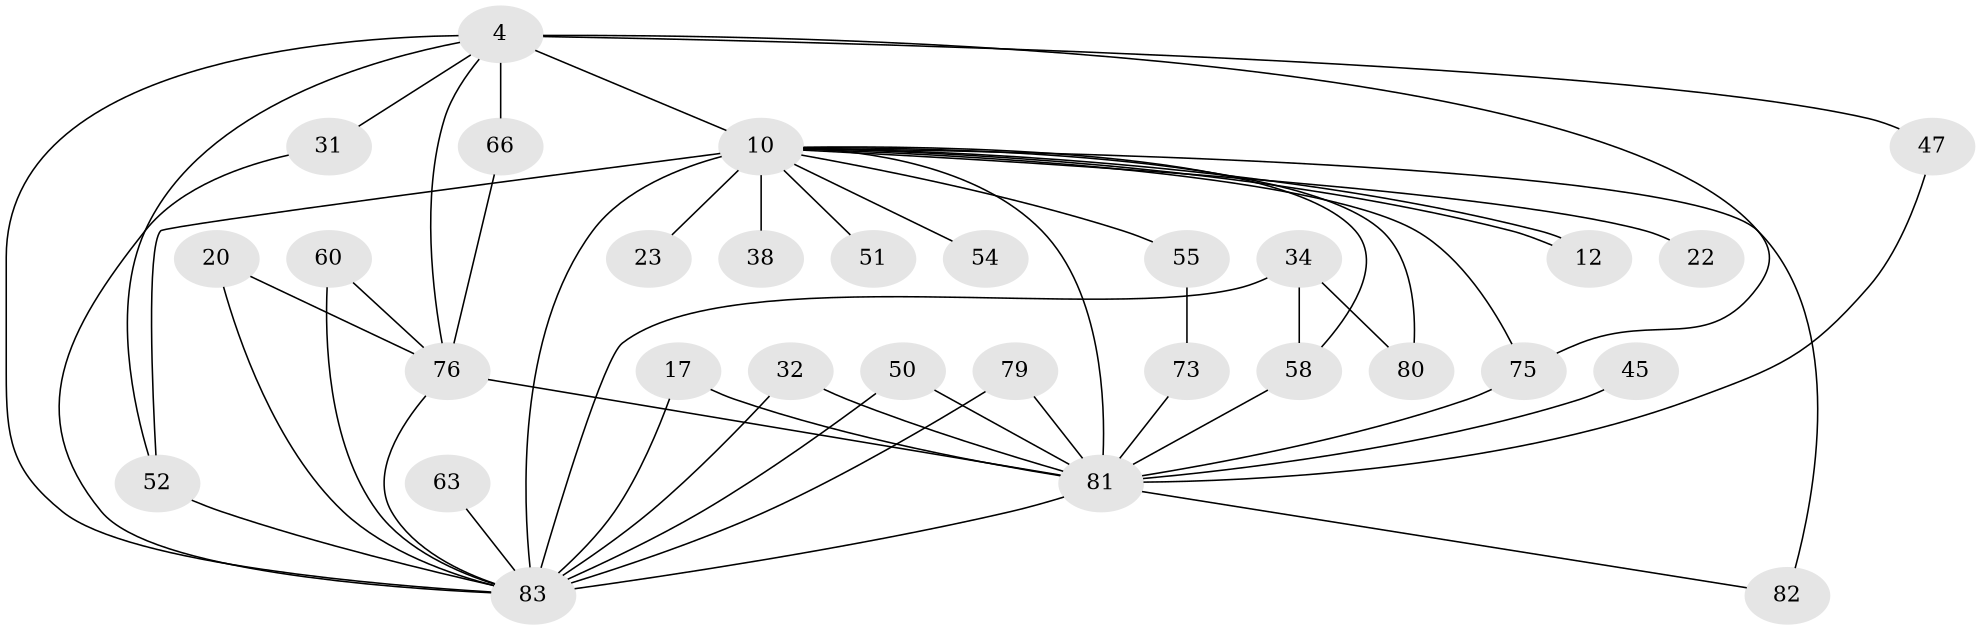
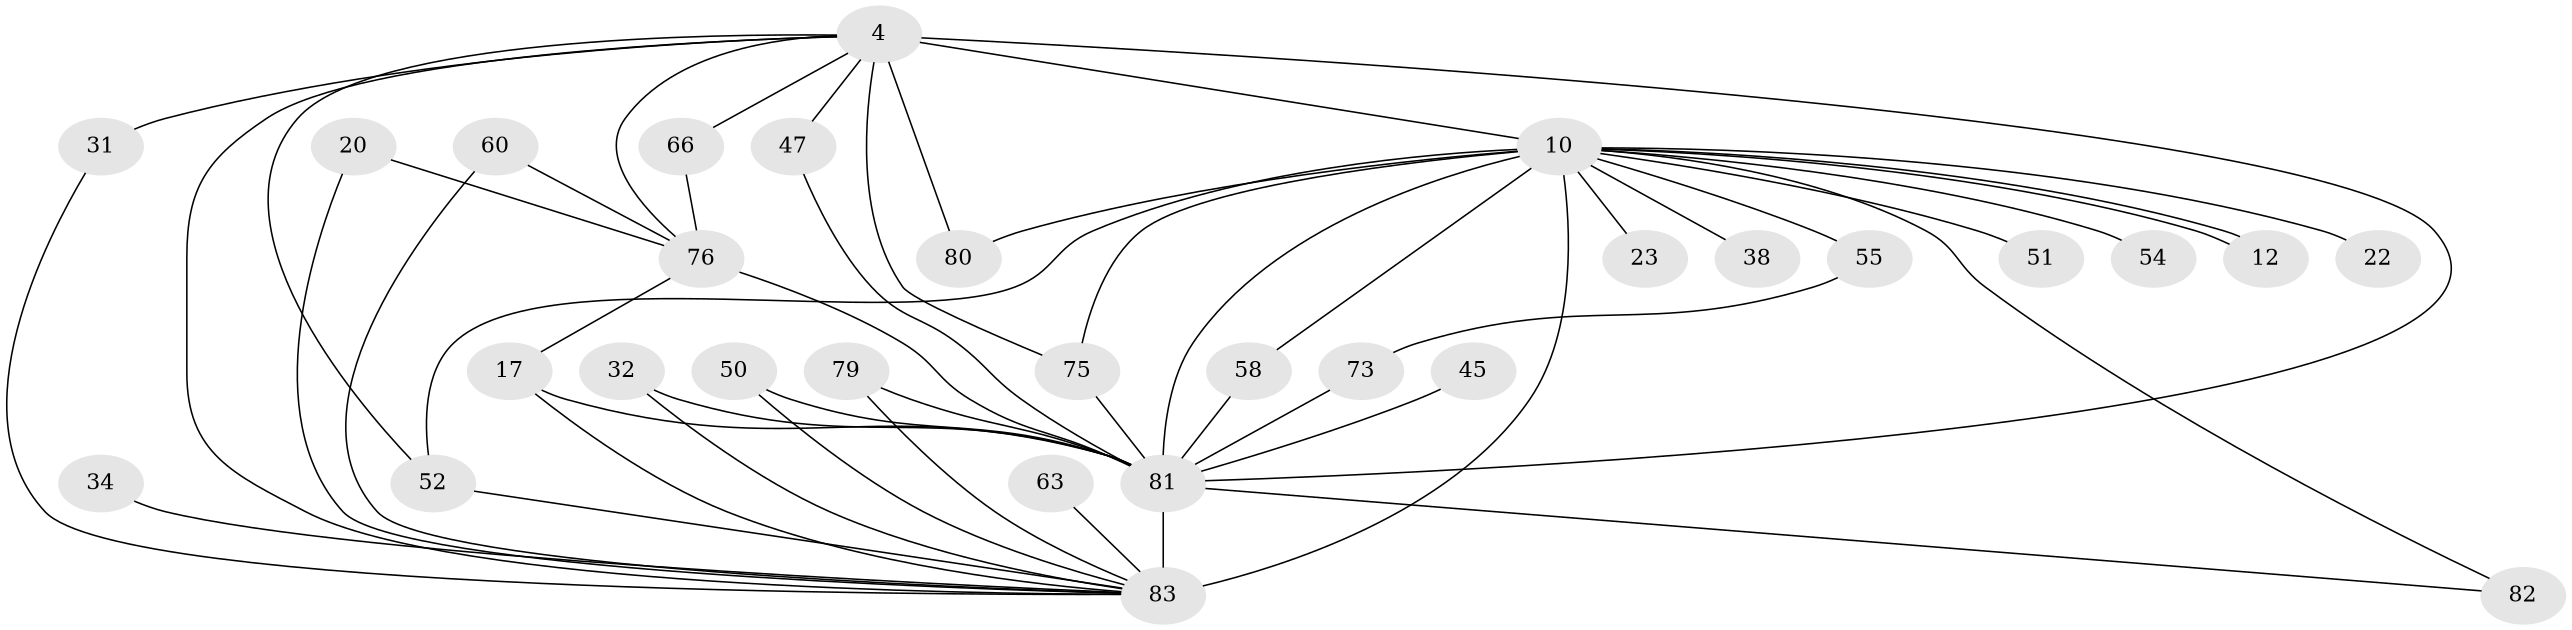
none -> (2341, 187)
(1299, 315) -> none
(1357, 317) -> (919, 146)
(392, 512) -> (606, 315)
